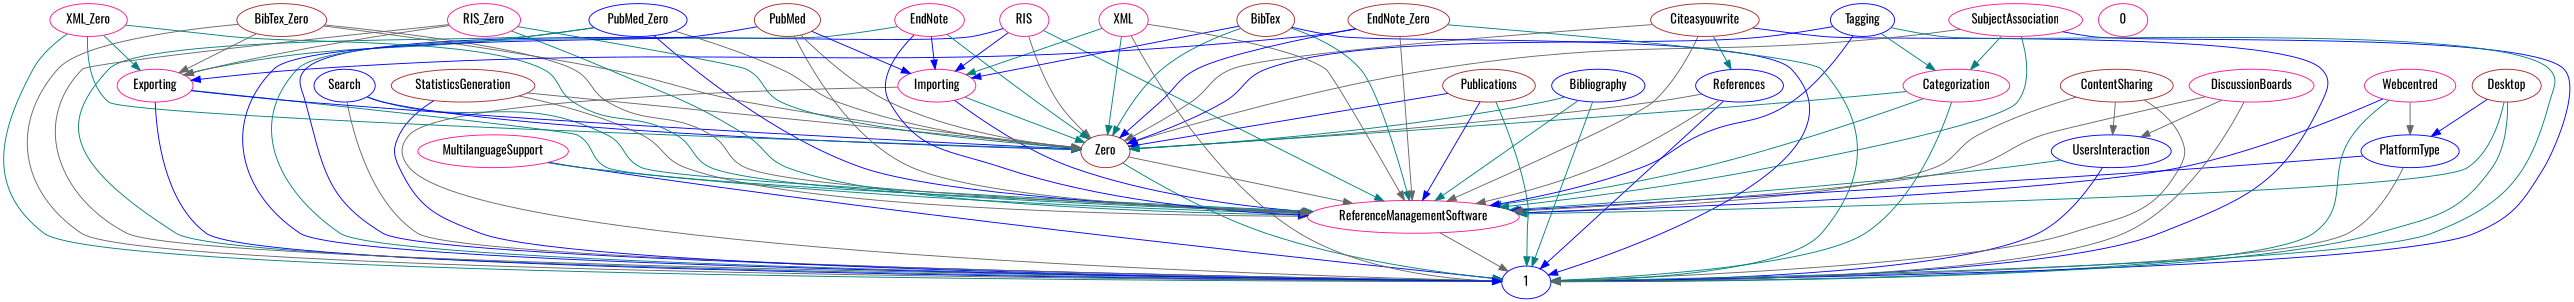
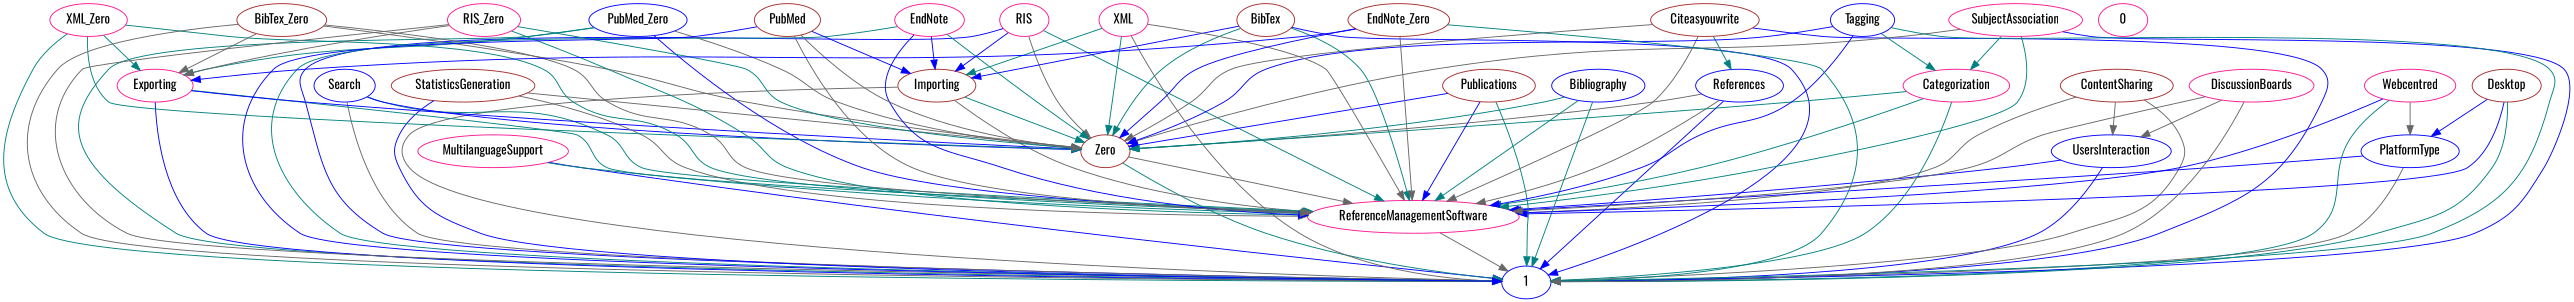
(937, 86) -> (937, 86)
(1120, 182) -> (1120, 182)
(1790, 189) -> (1790, 189)
(2037, 200) -> (2037, 200)
